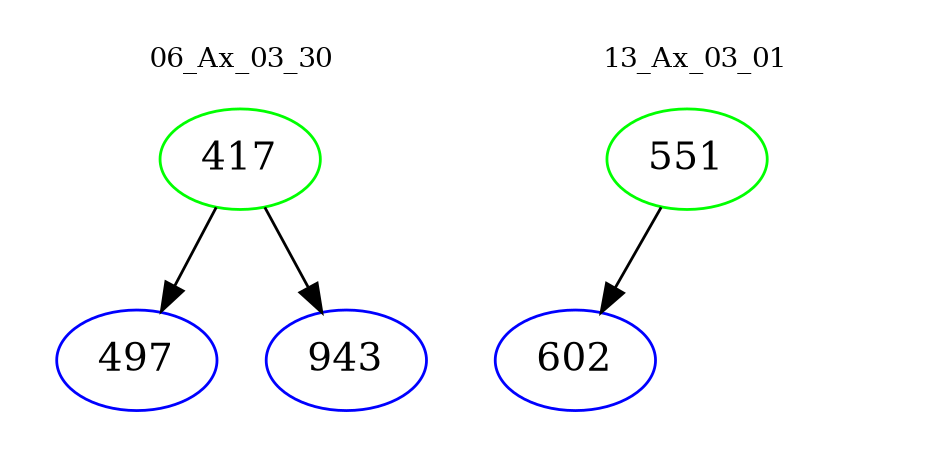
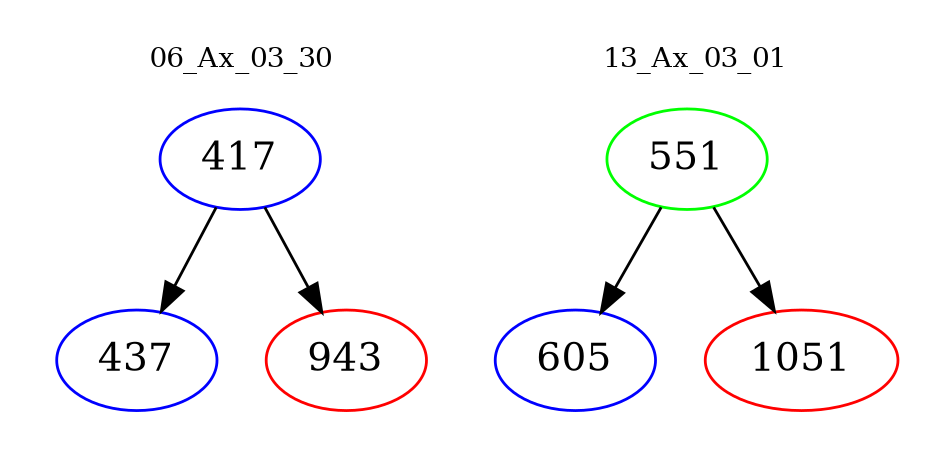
(240, 159) -> (240, 159)
(137, 360) -> (137, 360)
(346, 360) -> (346, 360)
(575, 360) -> (575, 360)
none -> (802, 360)
